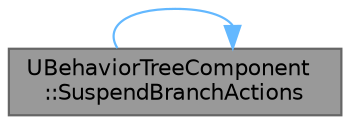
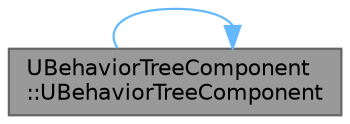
(175, 82) -> (175, 82)
